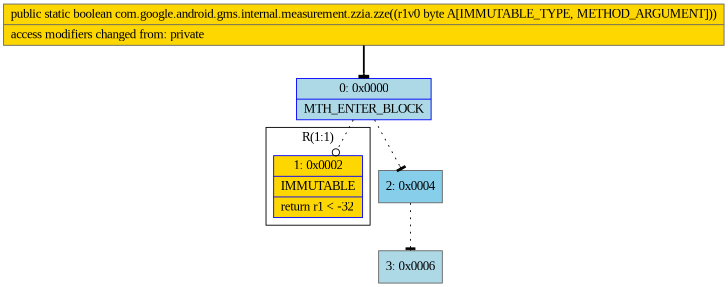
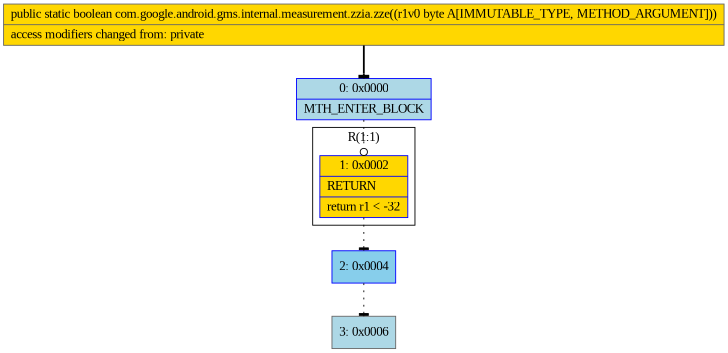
(387, 143) -> (364, 232)
(318, 186) -> (352, 186)
(410, 187) -> (364, 267)
